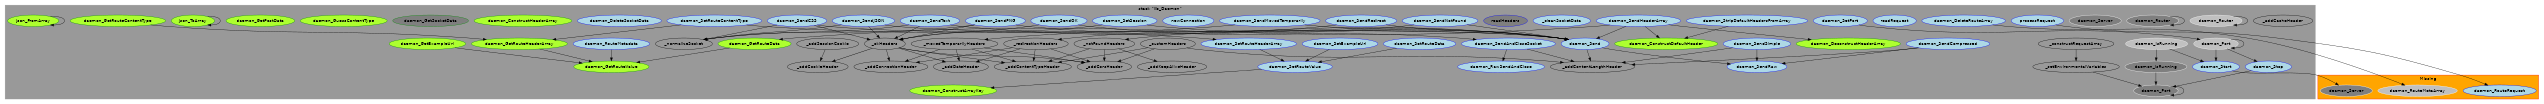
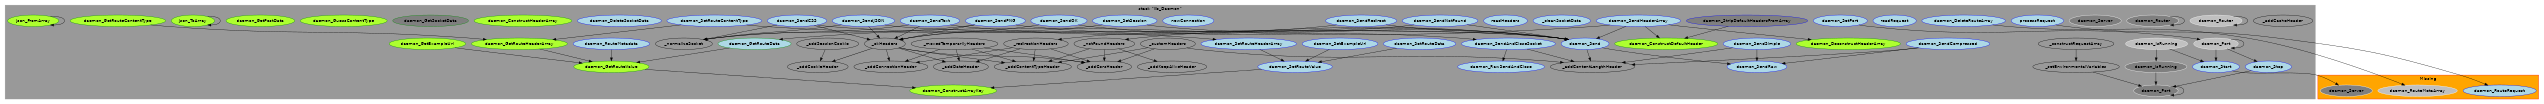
(1270, 21) -> none
(1506, 21) -> (1506, 21)
(1747, 21) -> (1747, 21)
(755, 44) -> (755, 44)
none -> (779, 78)
